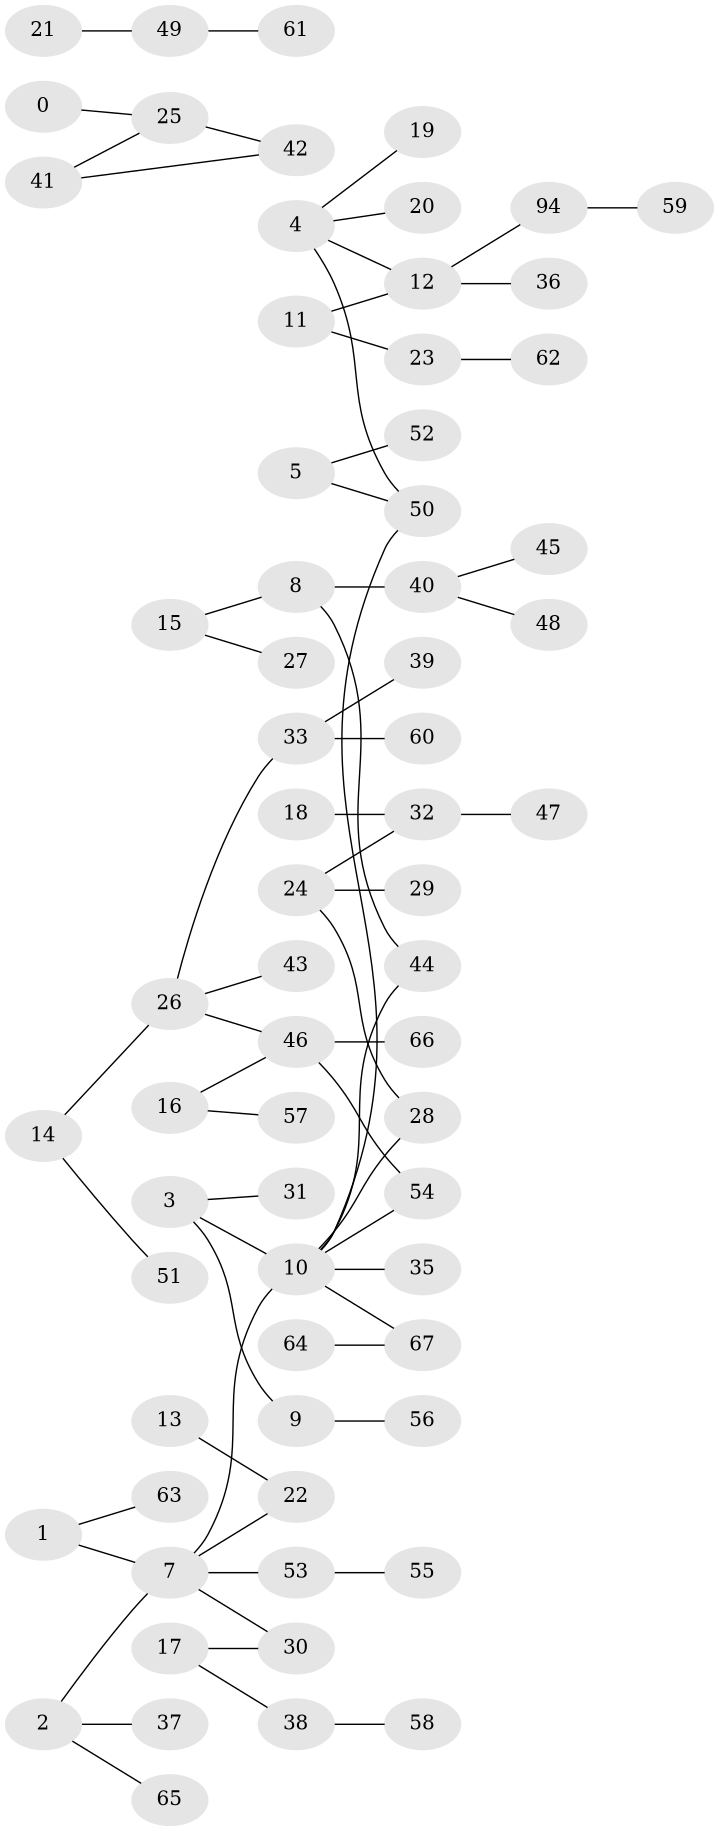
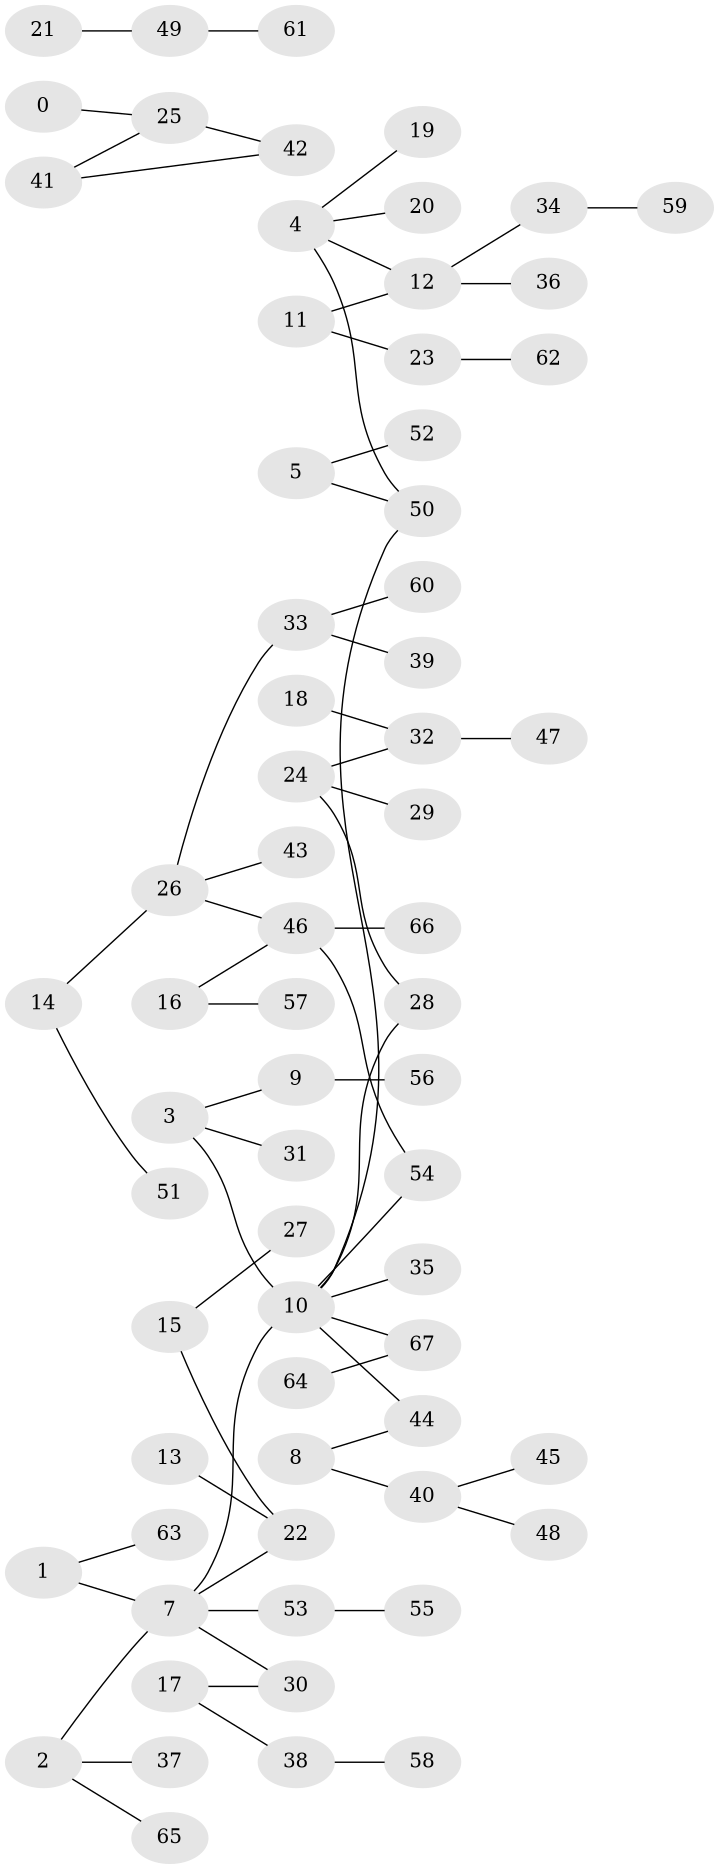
(549, 208) -> (549, 208)
(233, 606) -> (221, 1436)
